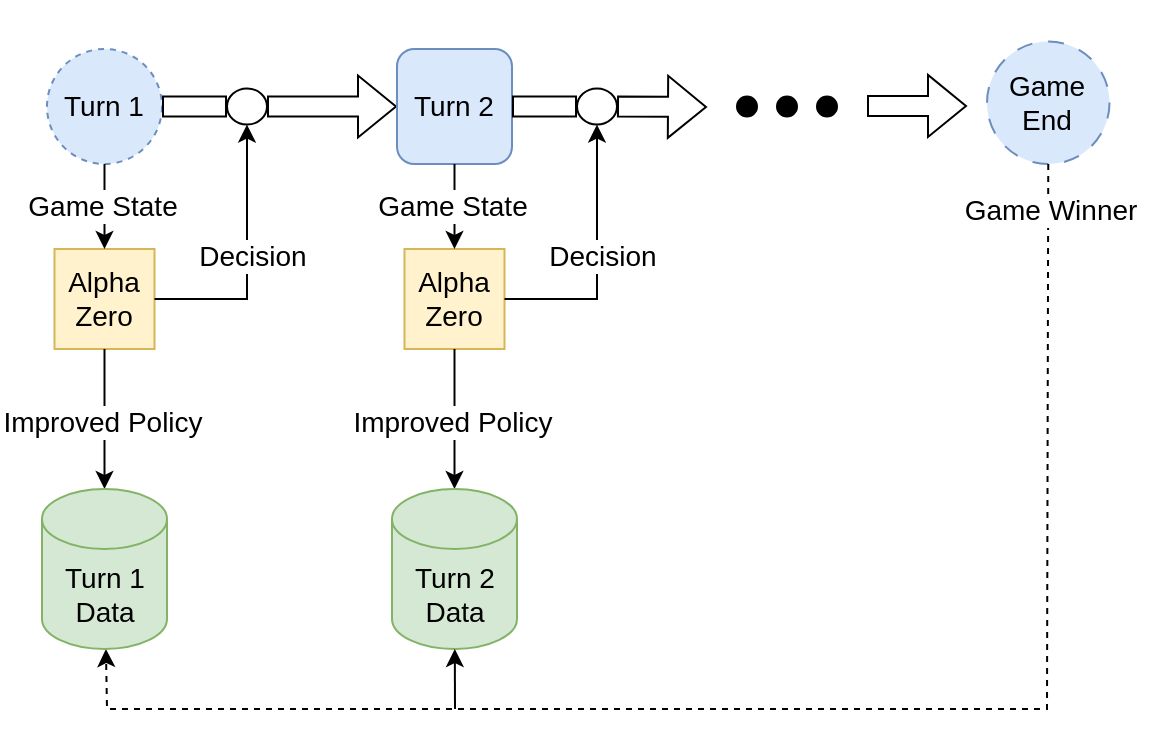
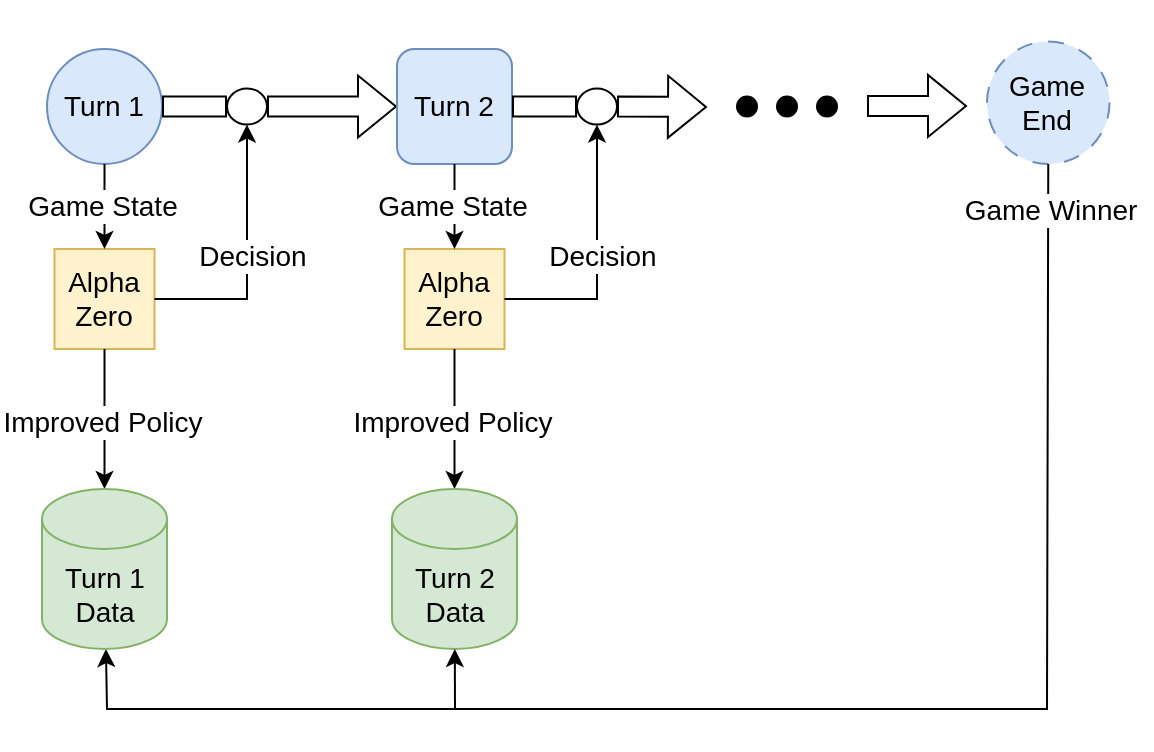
(105, 107) -> (105, 107)
(794, 709) -> (794, 709)
